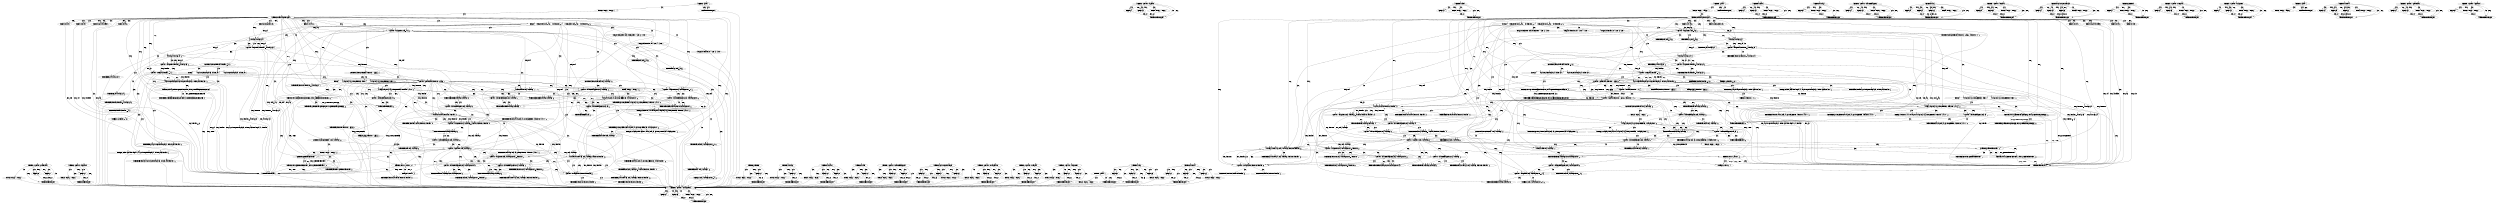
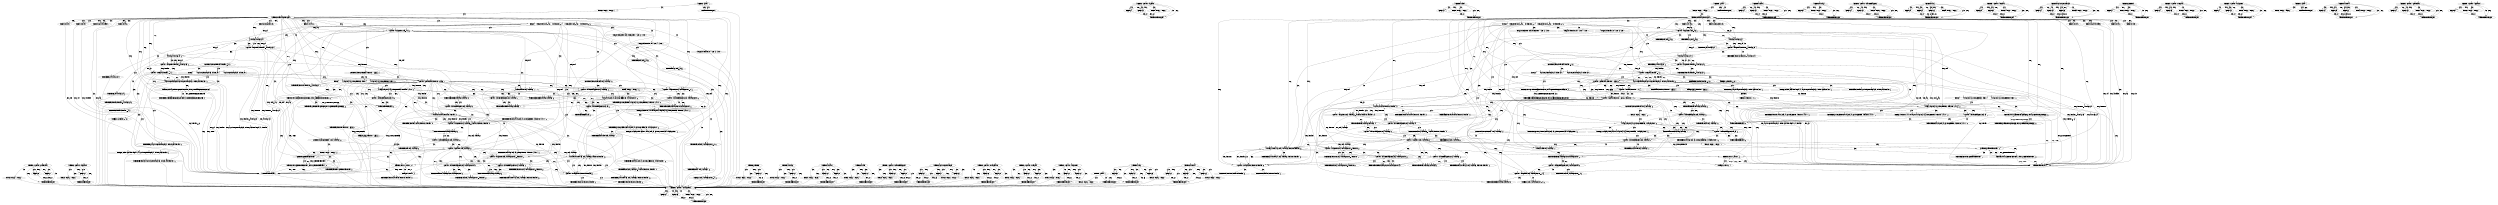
(1961, 35) -> none
(1744, 94) -> (1744, 94)
none -> (1626, 95)
